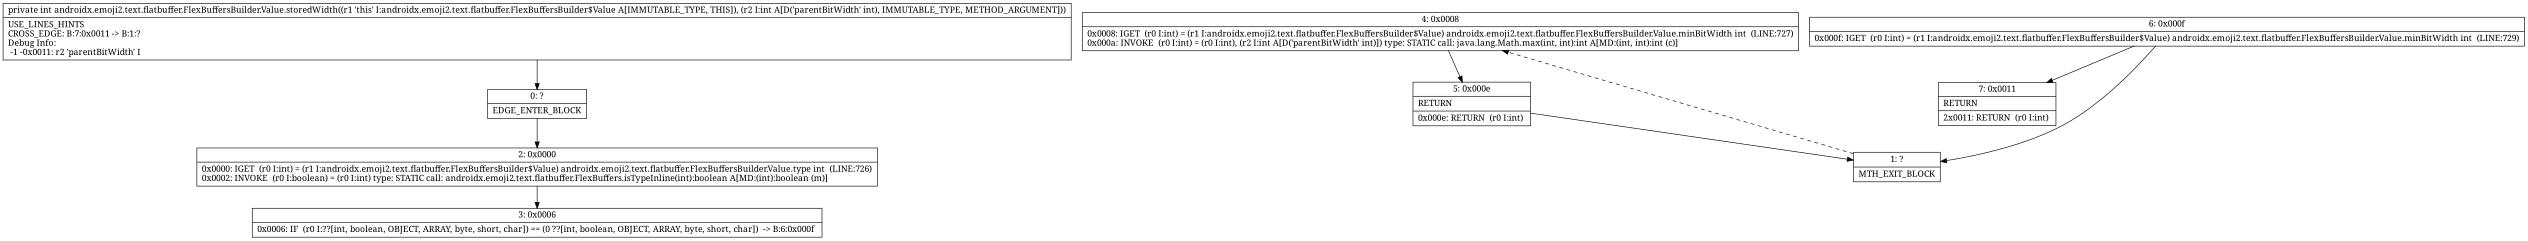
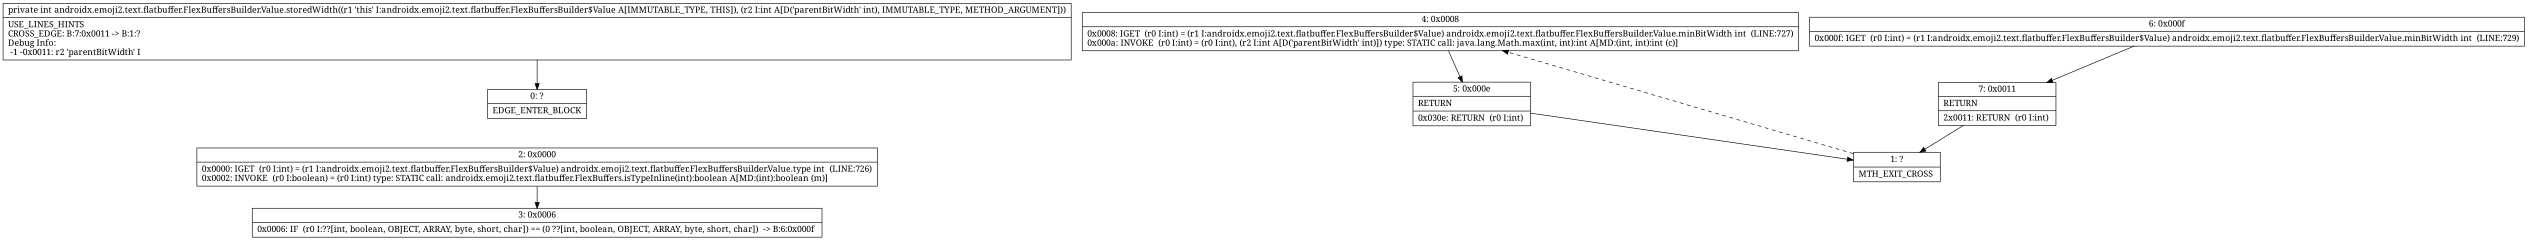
(1472, 118) -> (1472, 118)
(2063, 125) -> (1944, 137)
(537, 130) -> none
(1897, 174) -> (1896, 174)
